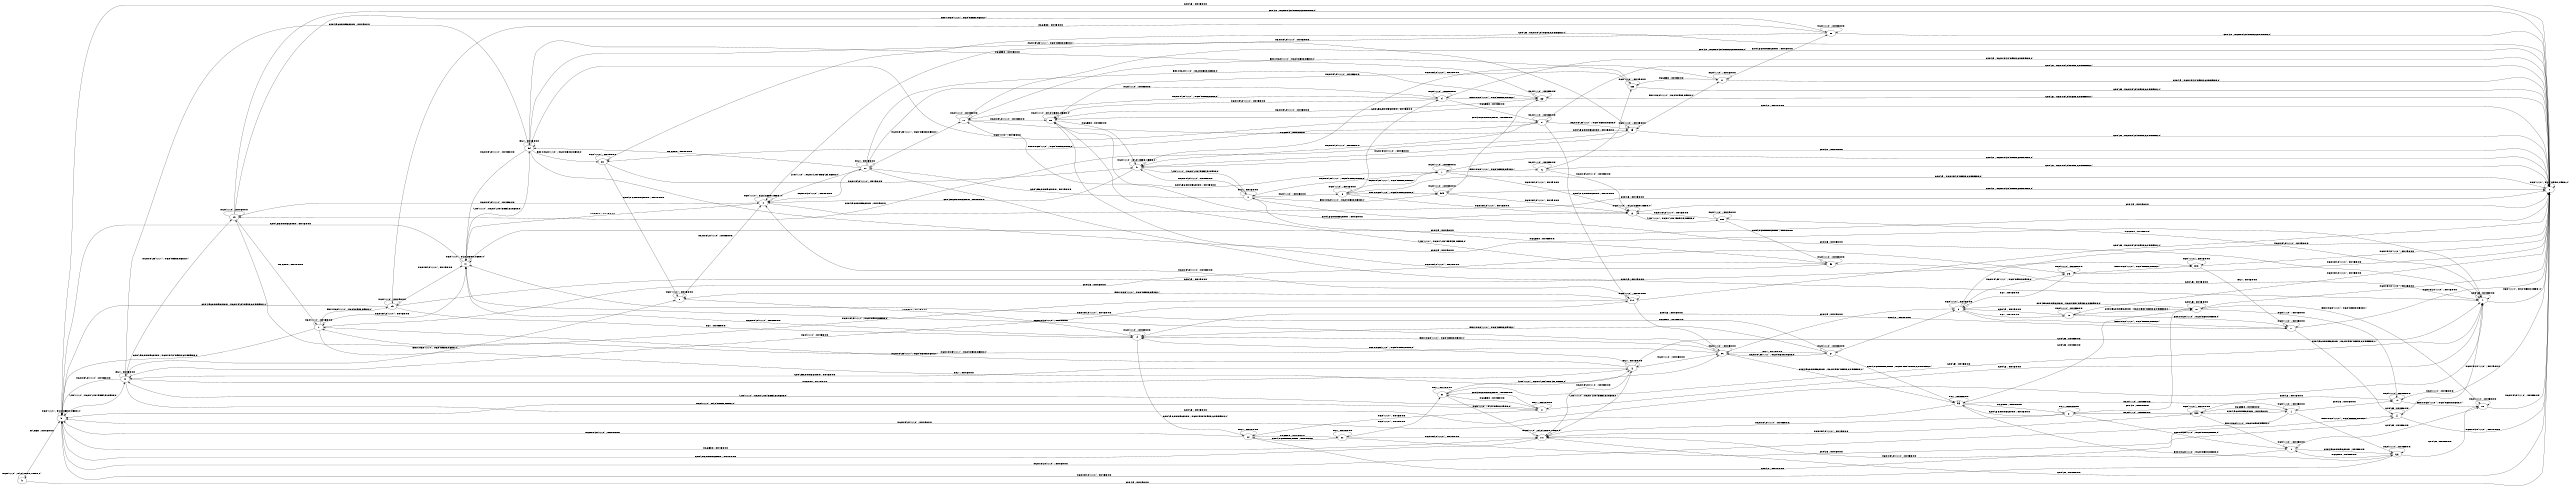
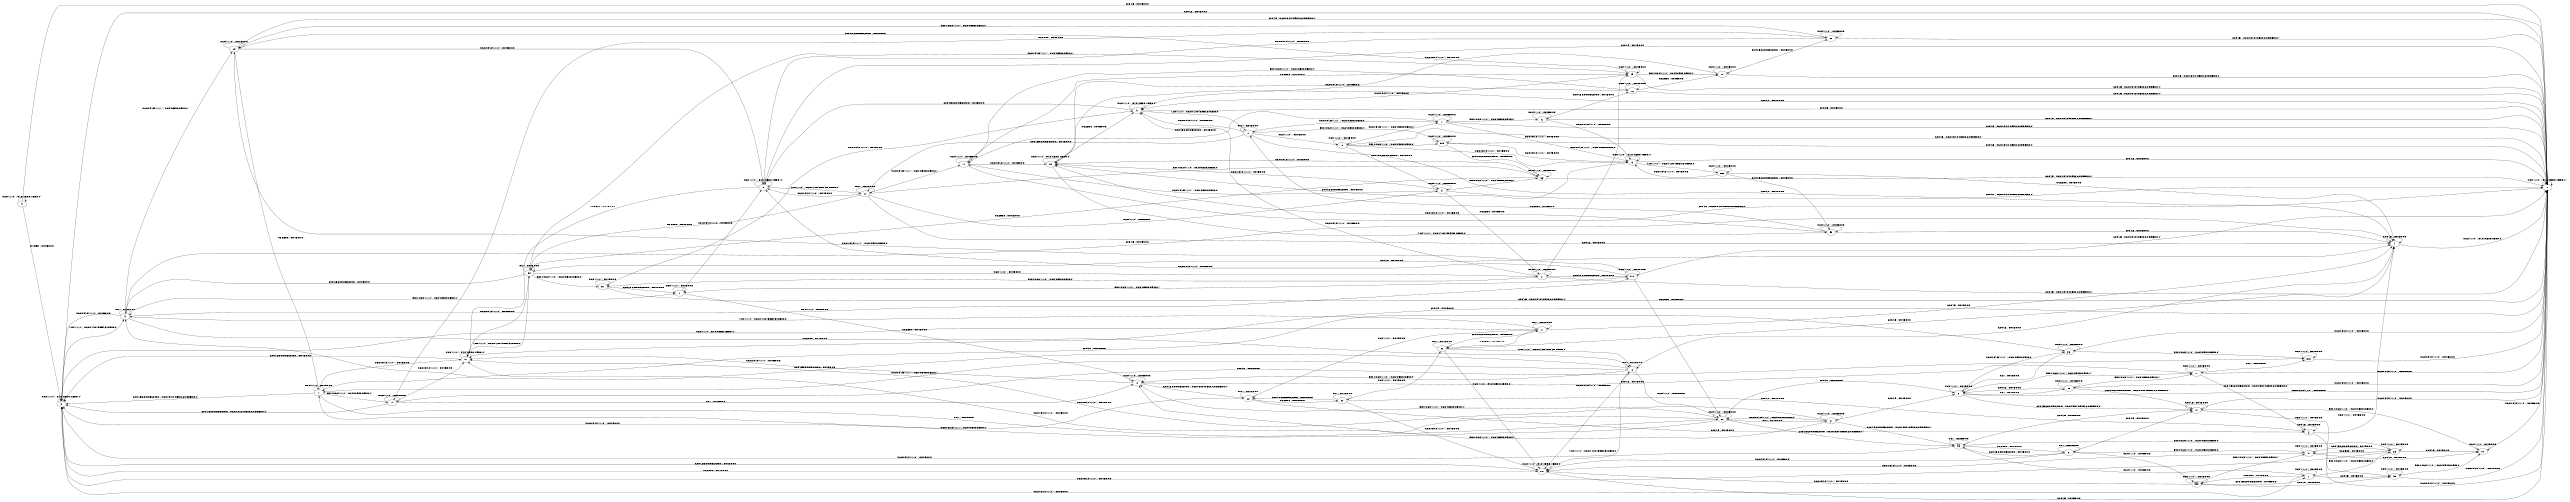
(2243, 293) -> (2252, 368)
